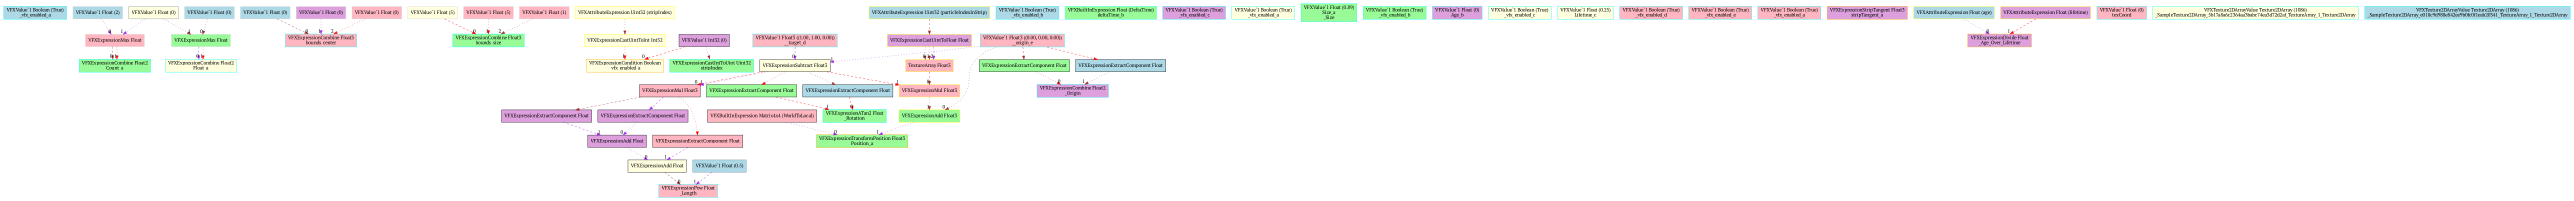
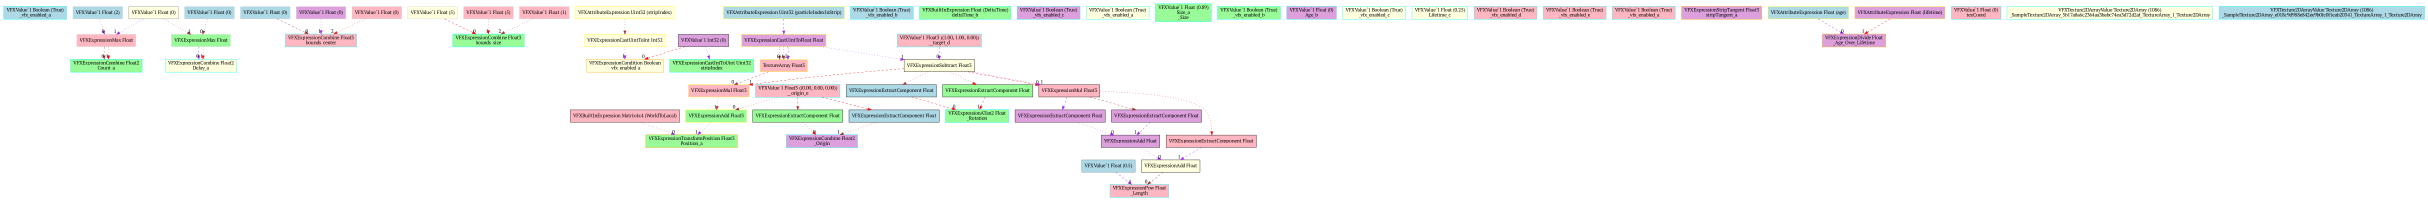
(929, 25) -> (784, 25)
(1975, 26) -> (1829, 26)
(625, 51) -> (625, 51)
(707, 51) -> (707, 51)
(907, 54) -> (861, 53)
(201, 66) -> (201, 66)
